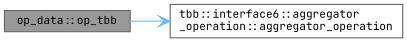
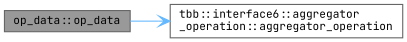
(67, 21) -> (67, 21)
